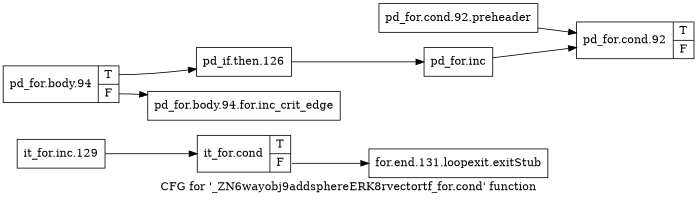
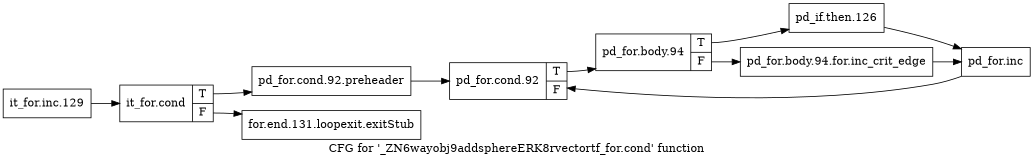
none -> (943, 62)
none -> (577, 71)
none -> (228, 94)
